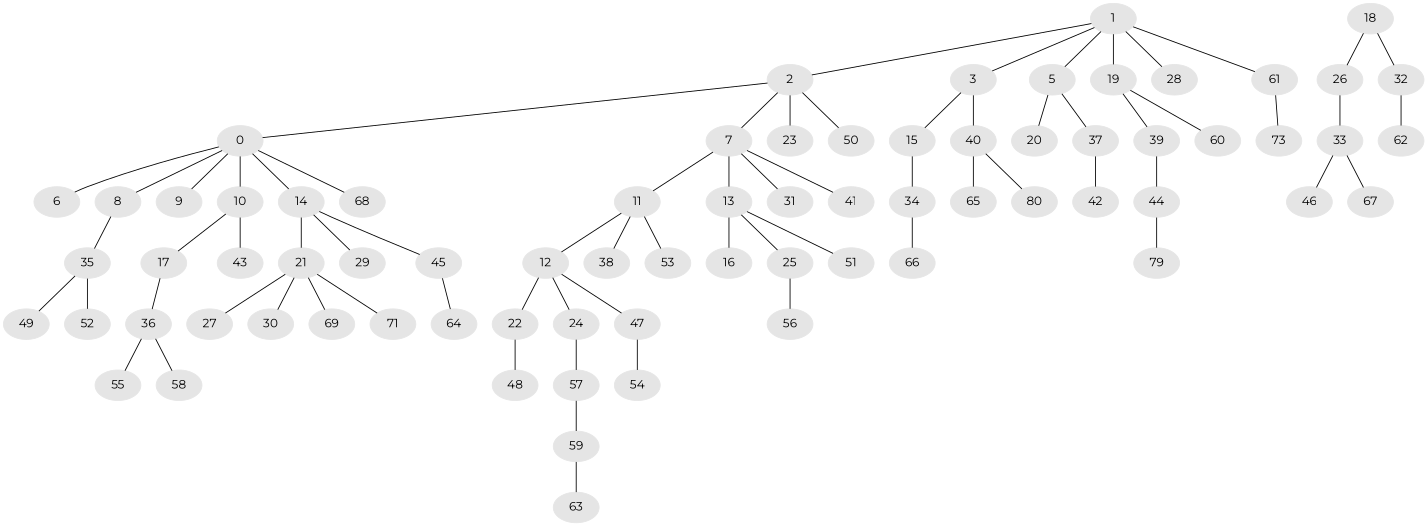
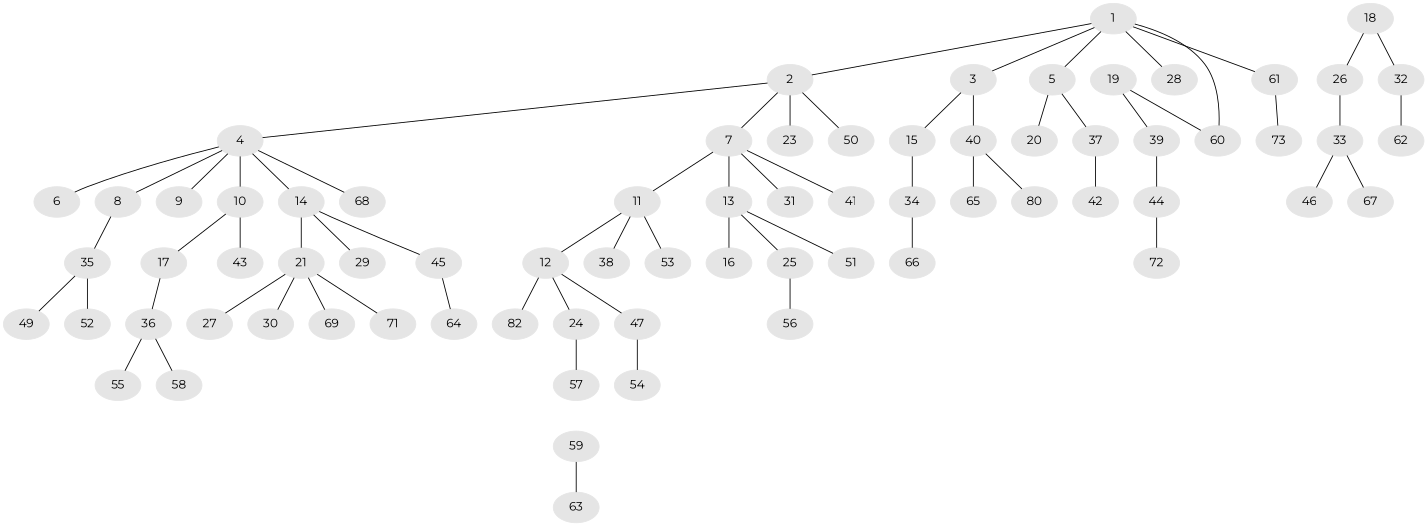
(1113, 49) -> (1199, 57)
(240, 141) -> (240, 141)
(1157, 263) -> (1157, 263)
(515, 324) -> (515, 324)
(515, 385) -> none
(576, 416) -> none
